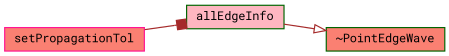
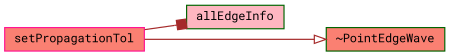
(299, 26) -> (229, 39)
